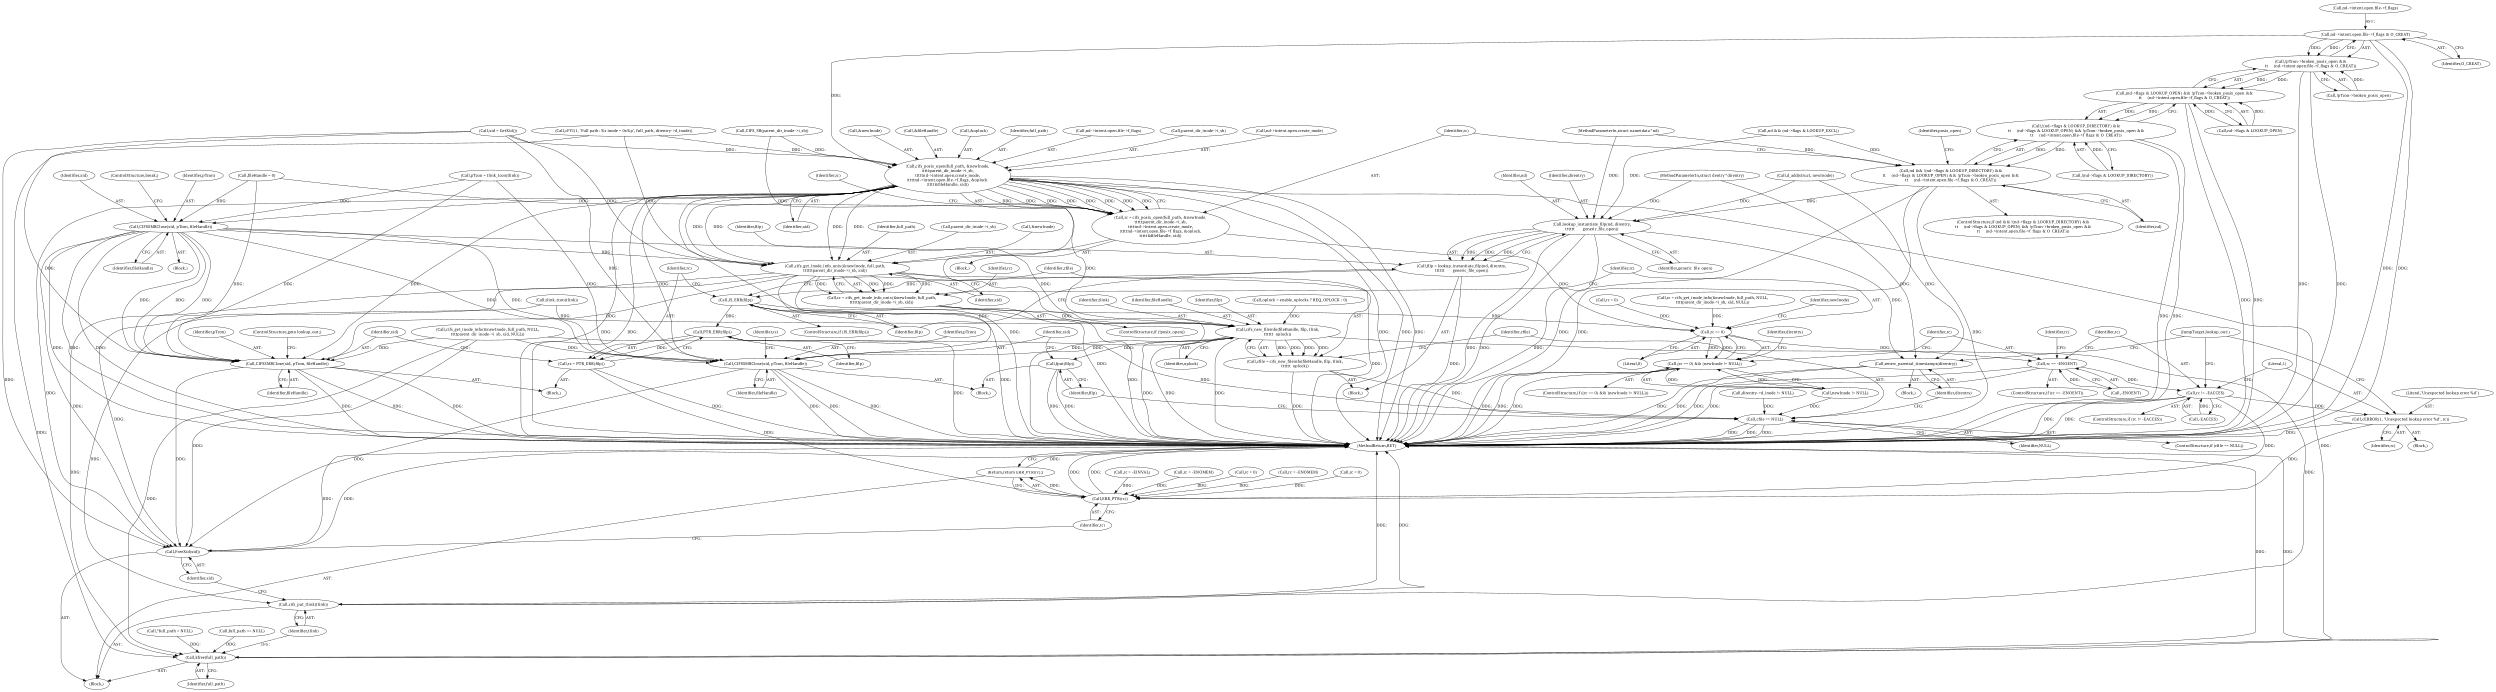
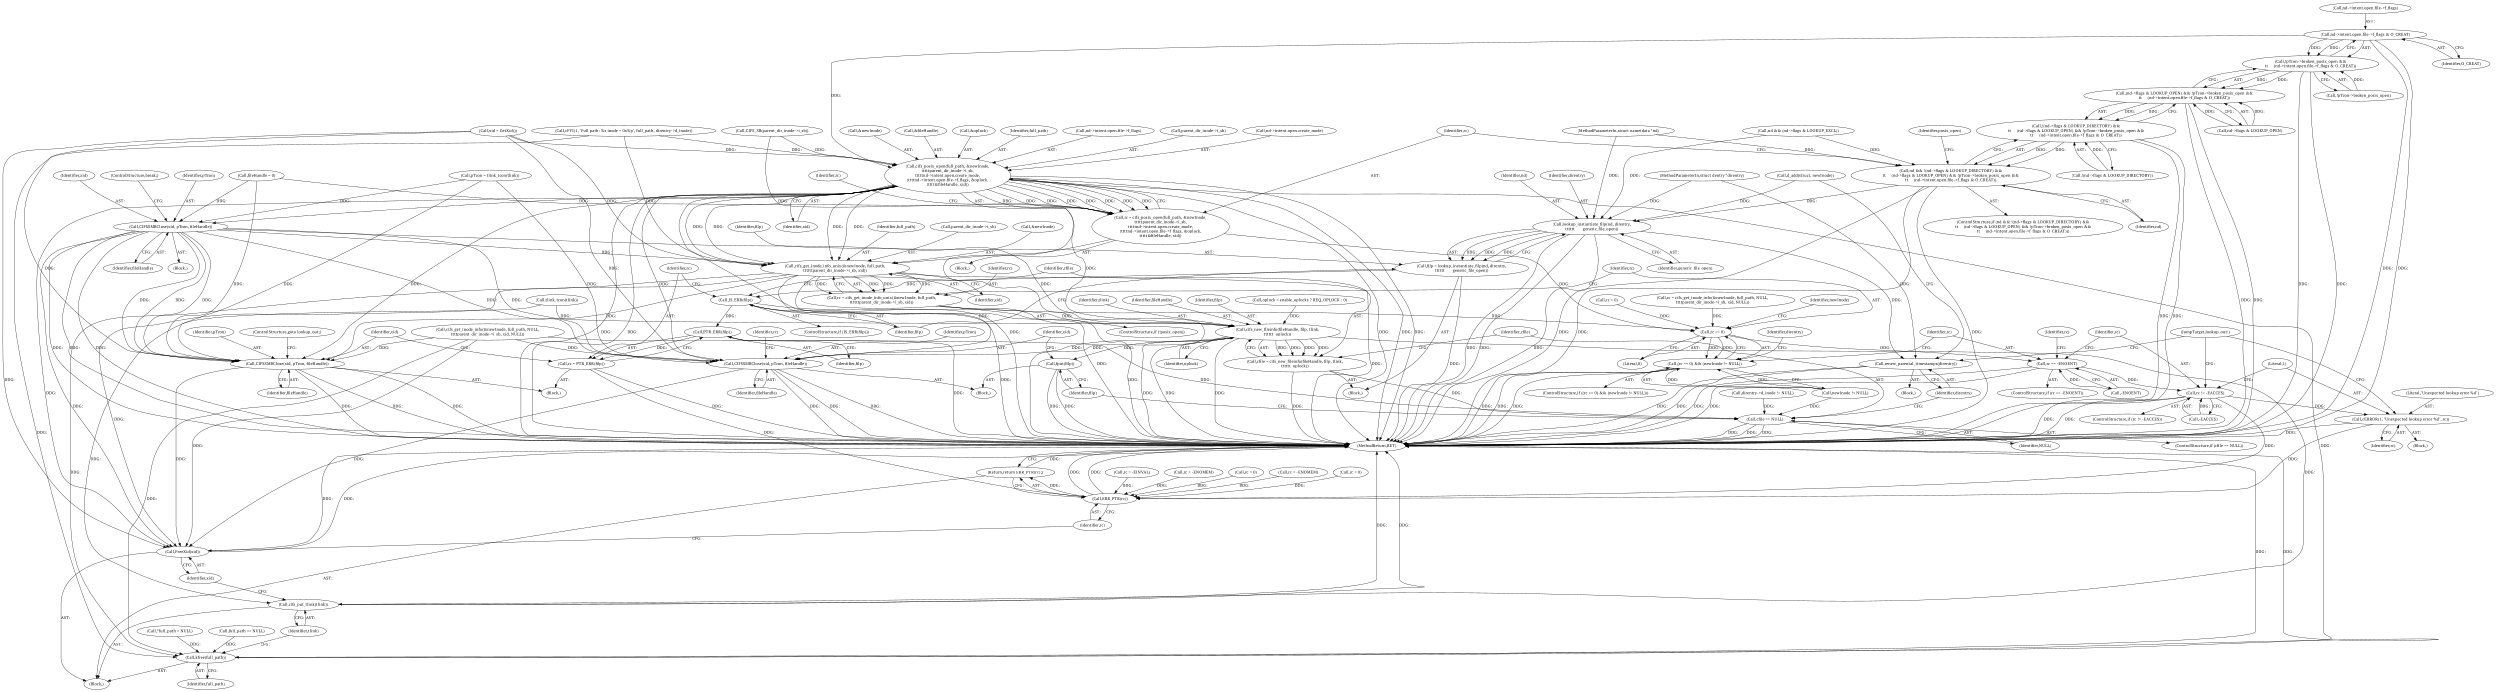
(1931, 284) -> (1931, 284)
